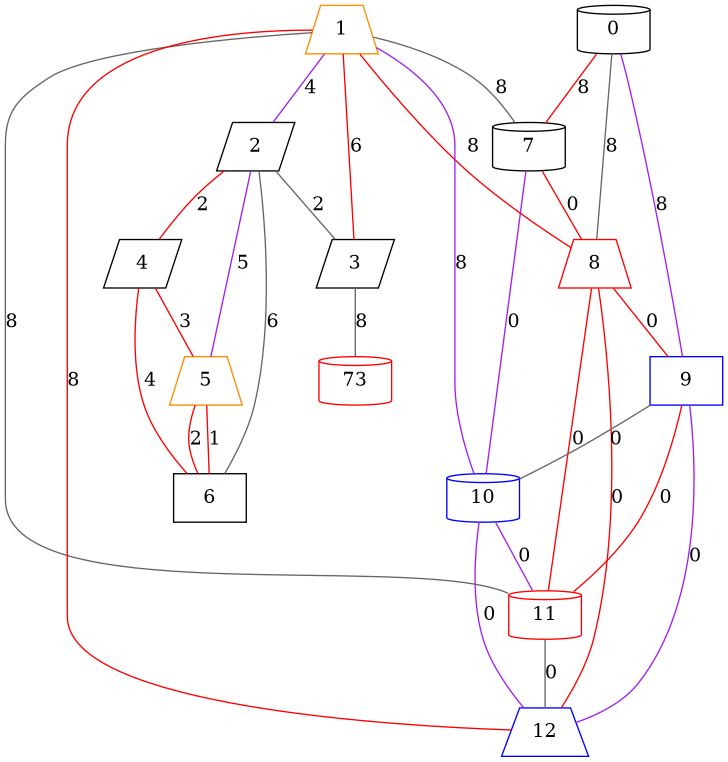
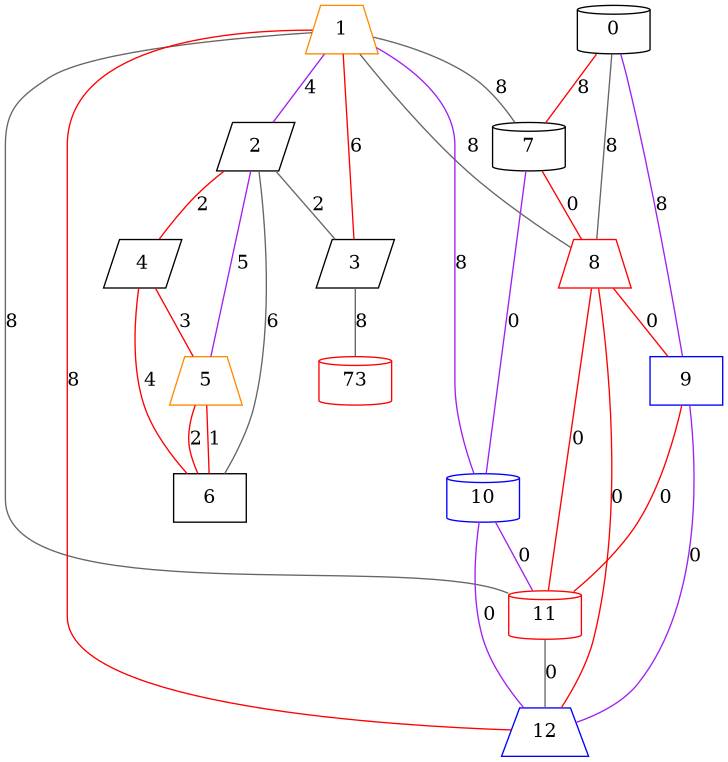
(446, 151) -> (446, 151)
(586, 444) -> none
